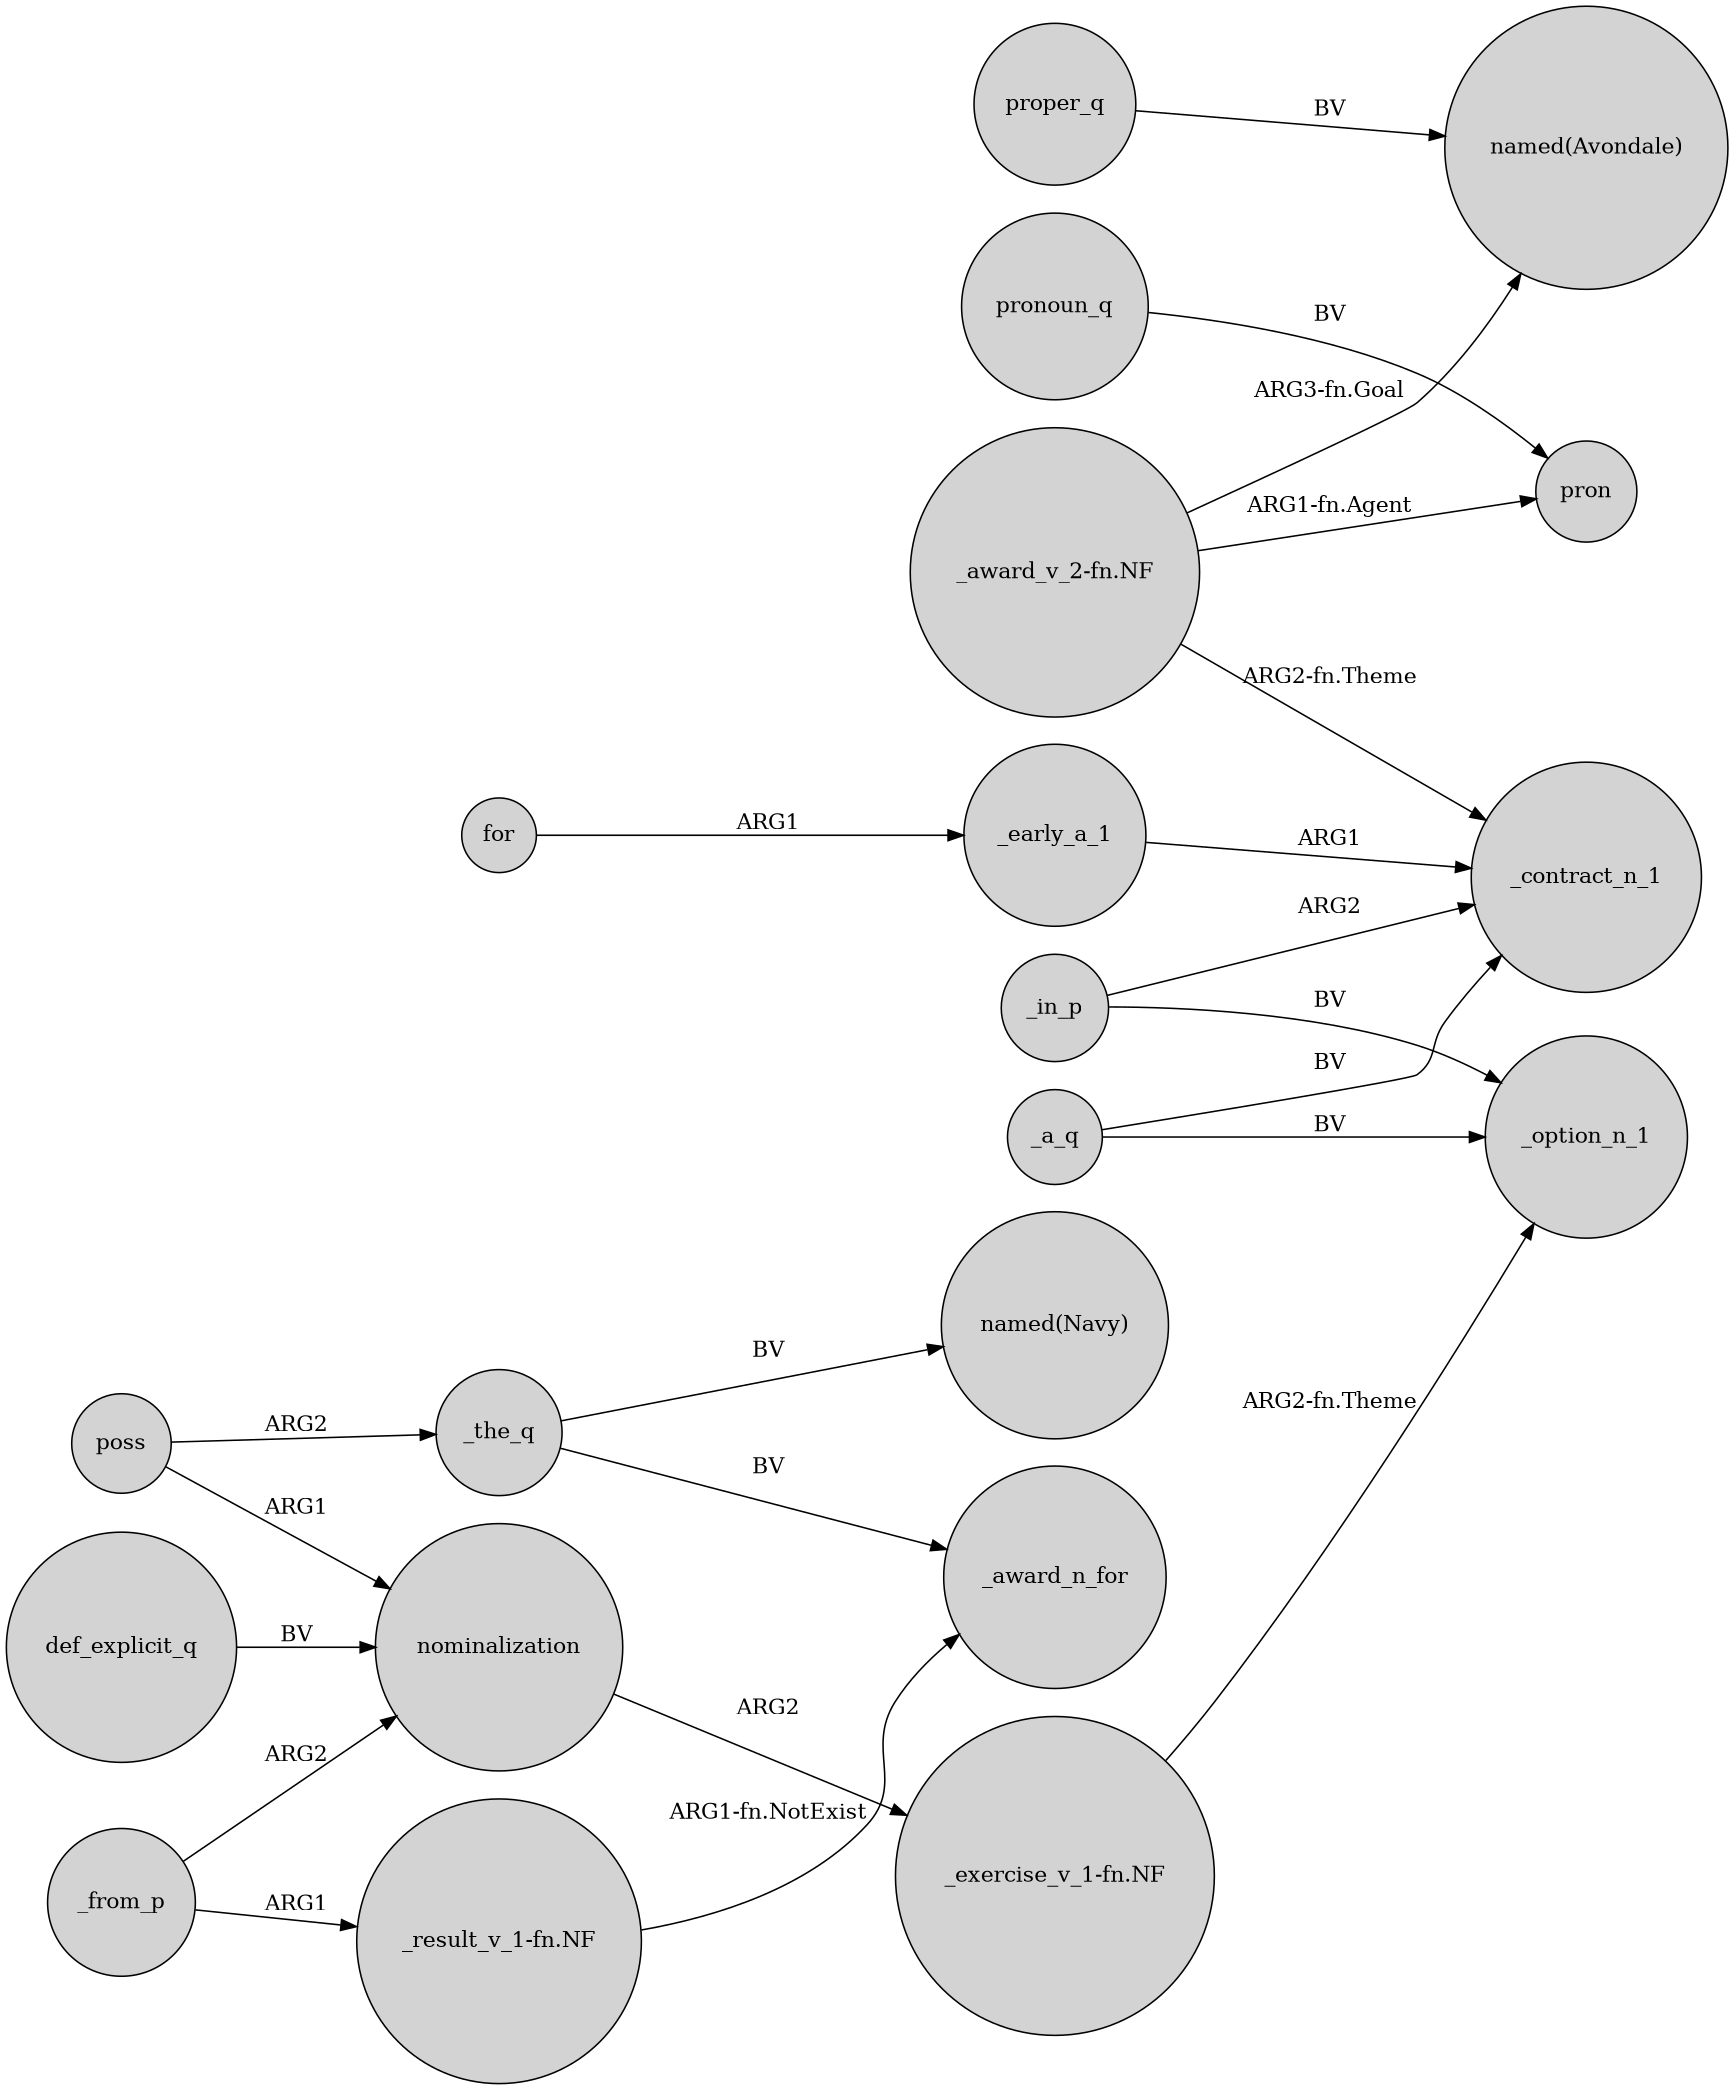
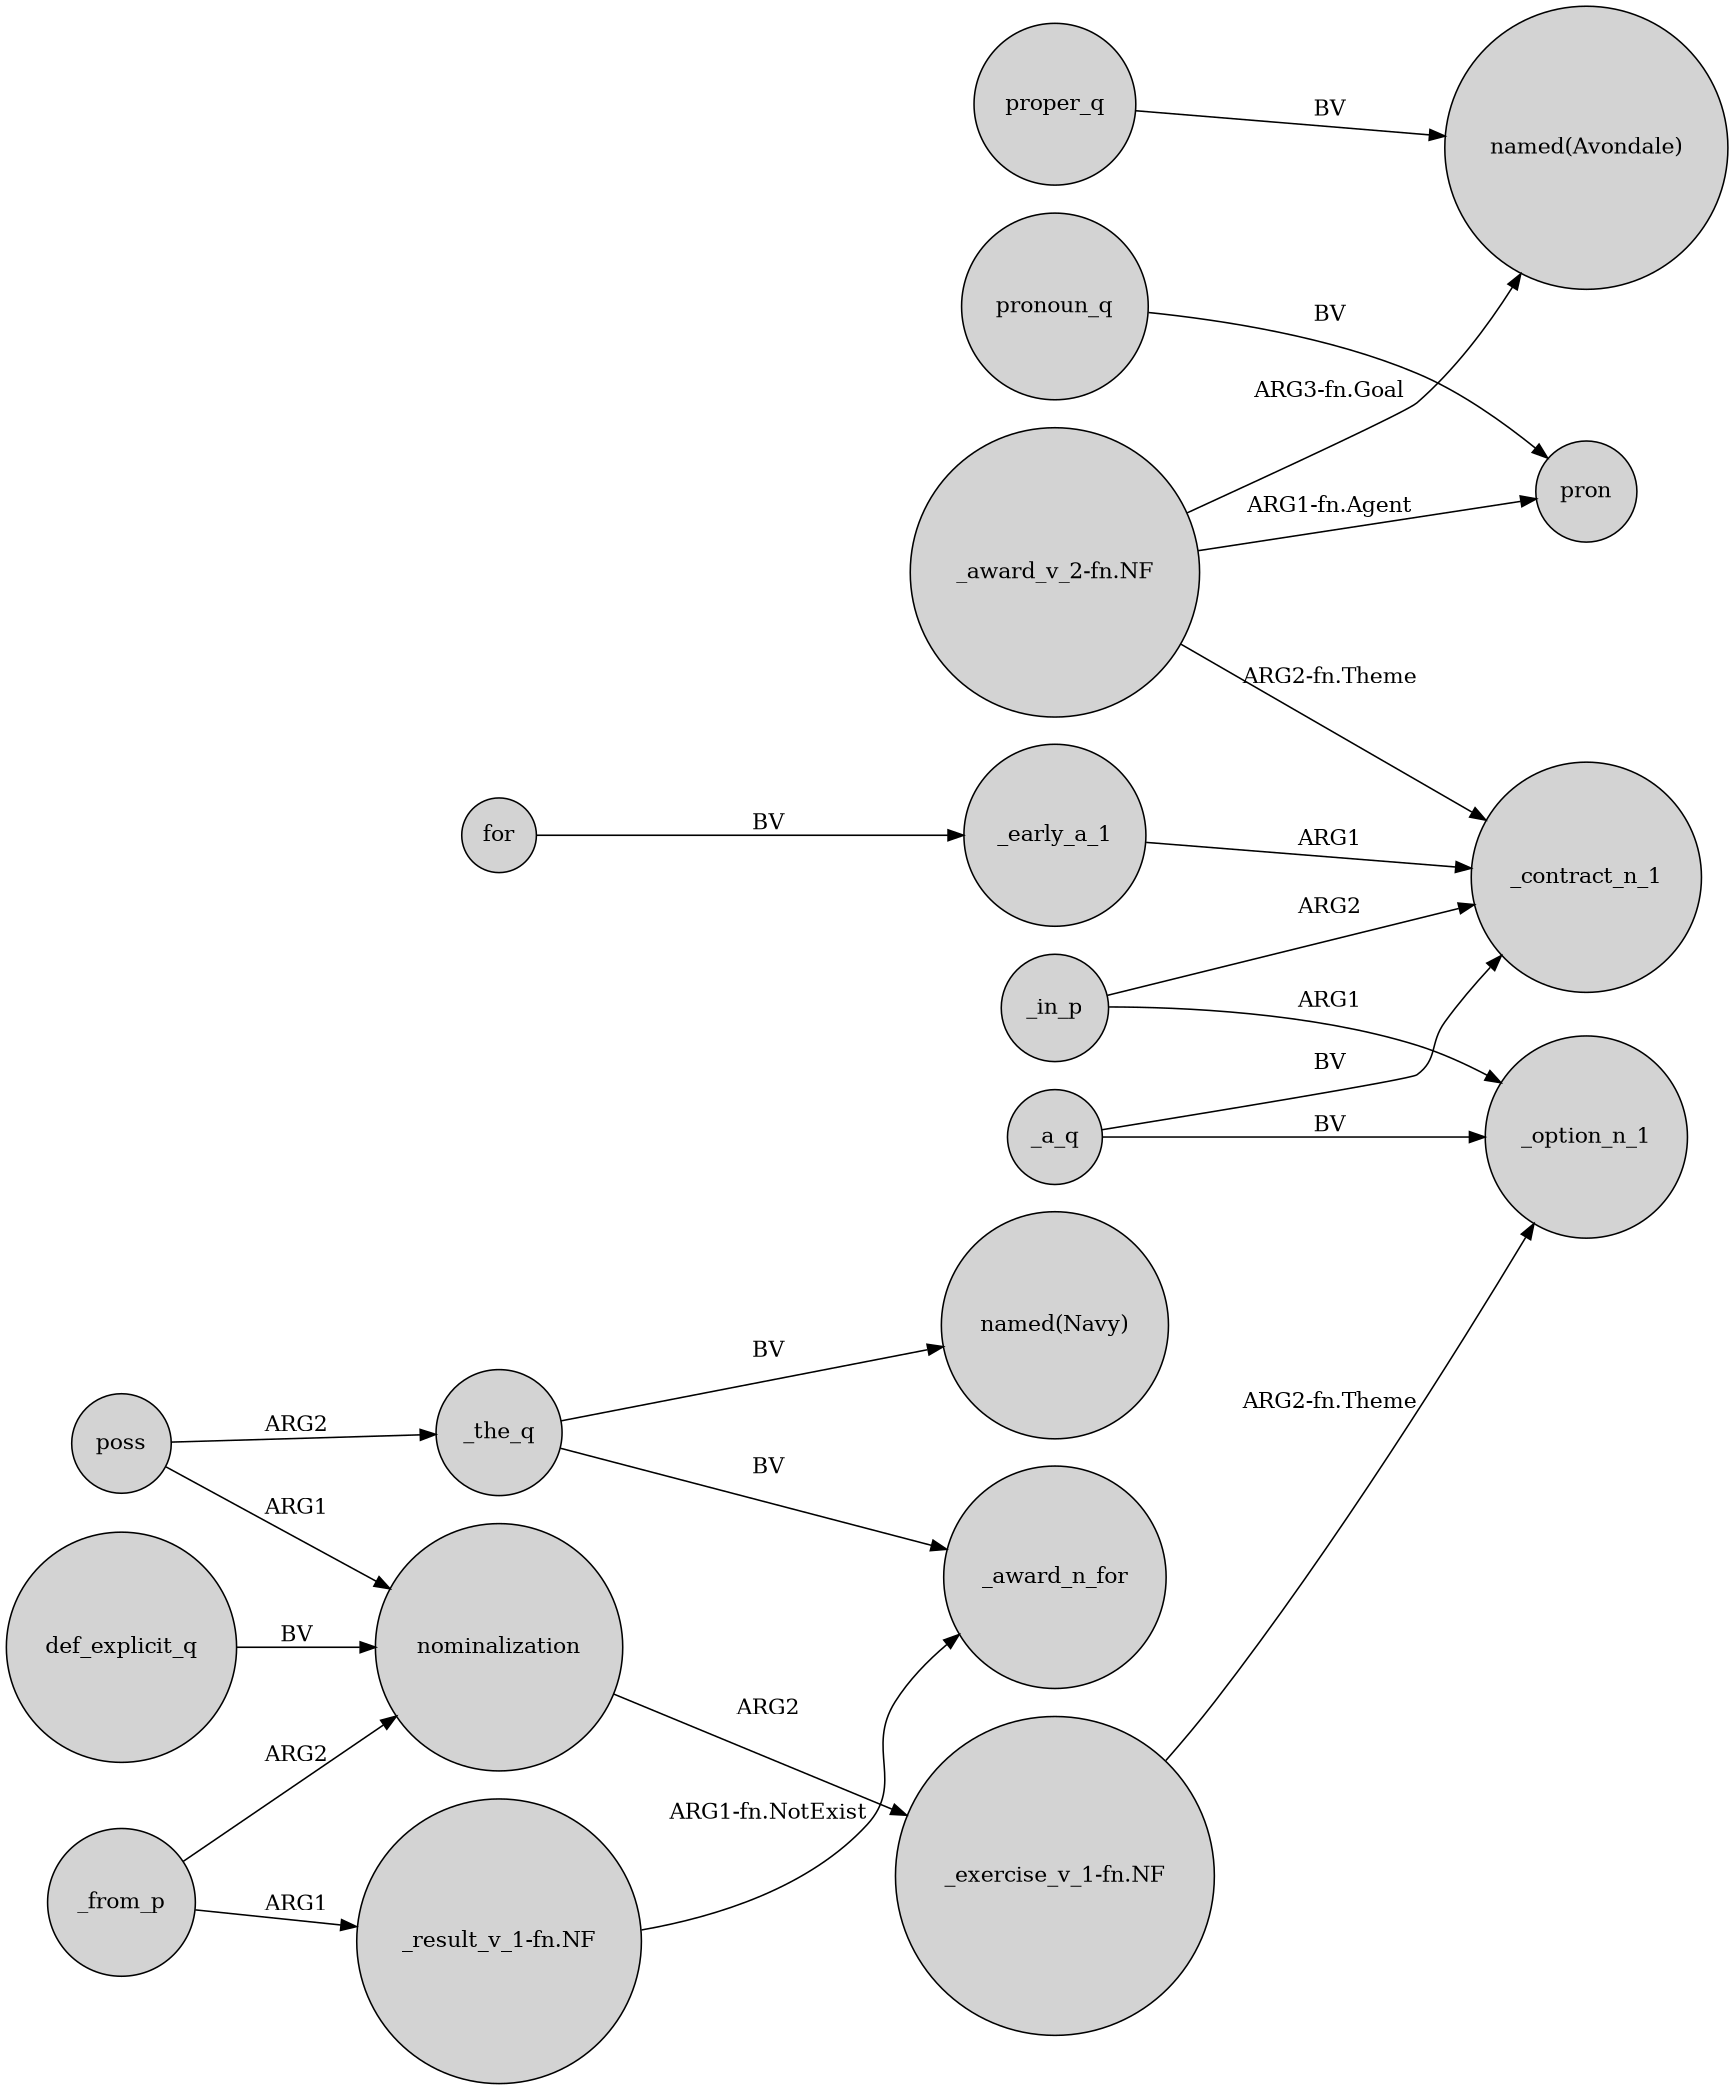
(768, 824) -> (768, 824)
(1330, 1001) -> (1330, 1001)
